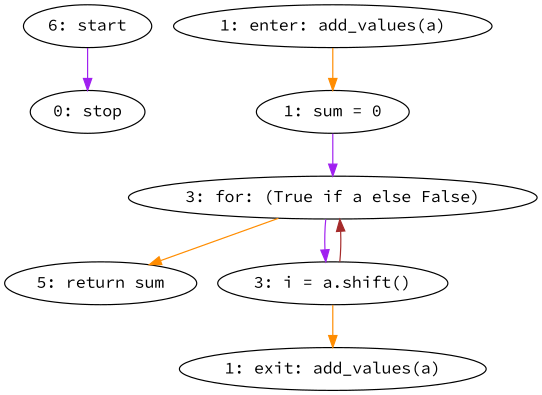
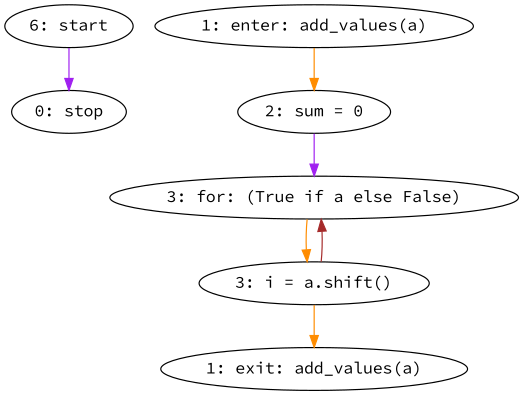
(333, 112) -> (314, 112)
(325, 235) -> (306, 235)
(101, 283) -> none
